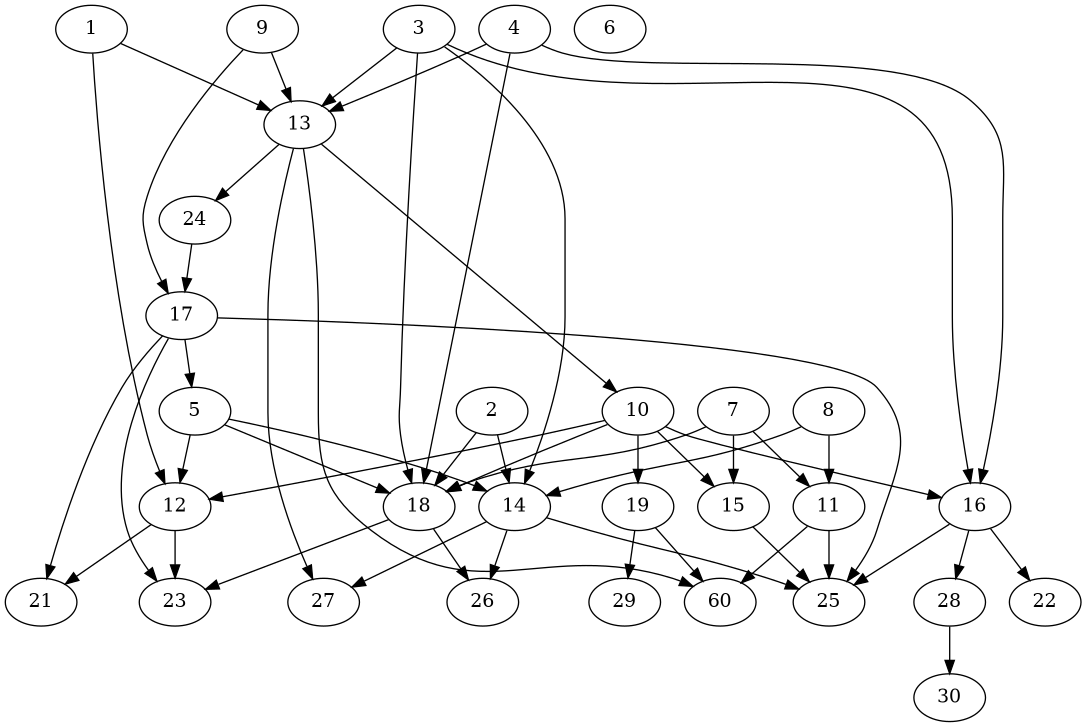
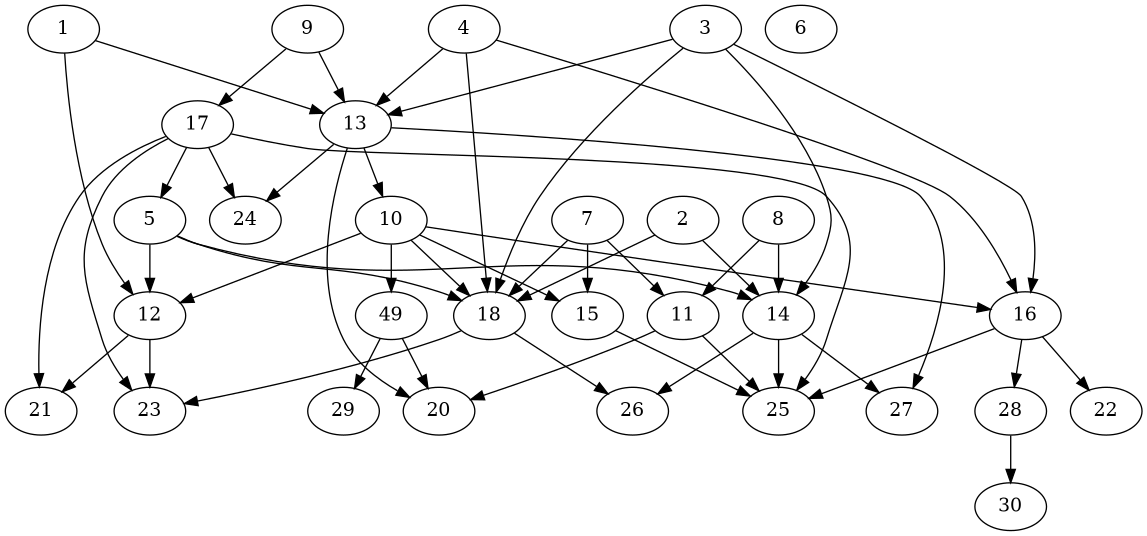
(189, 261) -> (218, 166)
(638, 507) -> (391, 316)
(720, 602) -> (439, 411)
